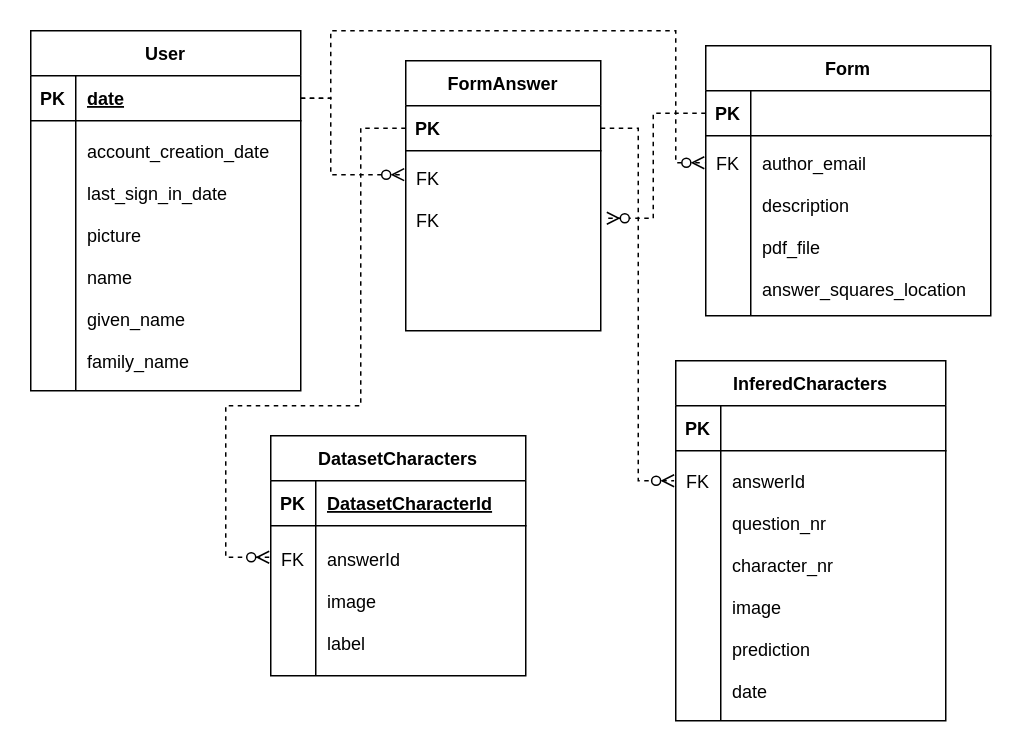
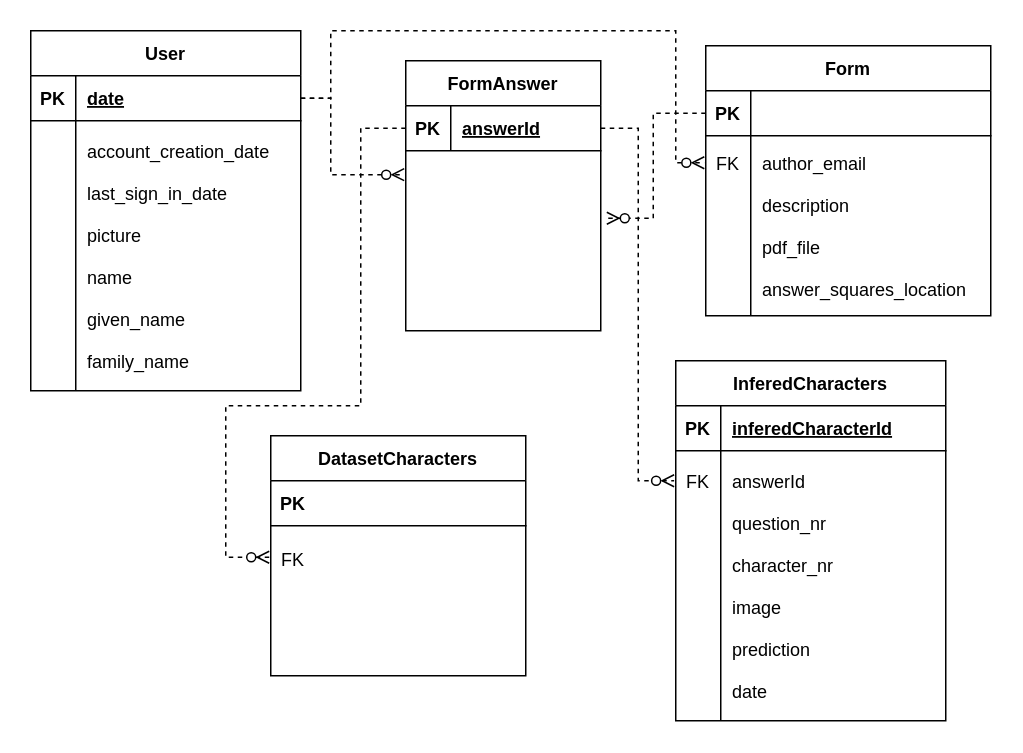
none -> (526, 128)
(428, 241) -> none
none -> (833, 428)
(421, 503) -> none
(421, 601) -> none
